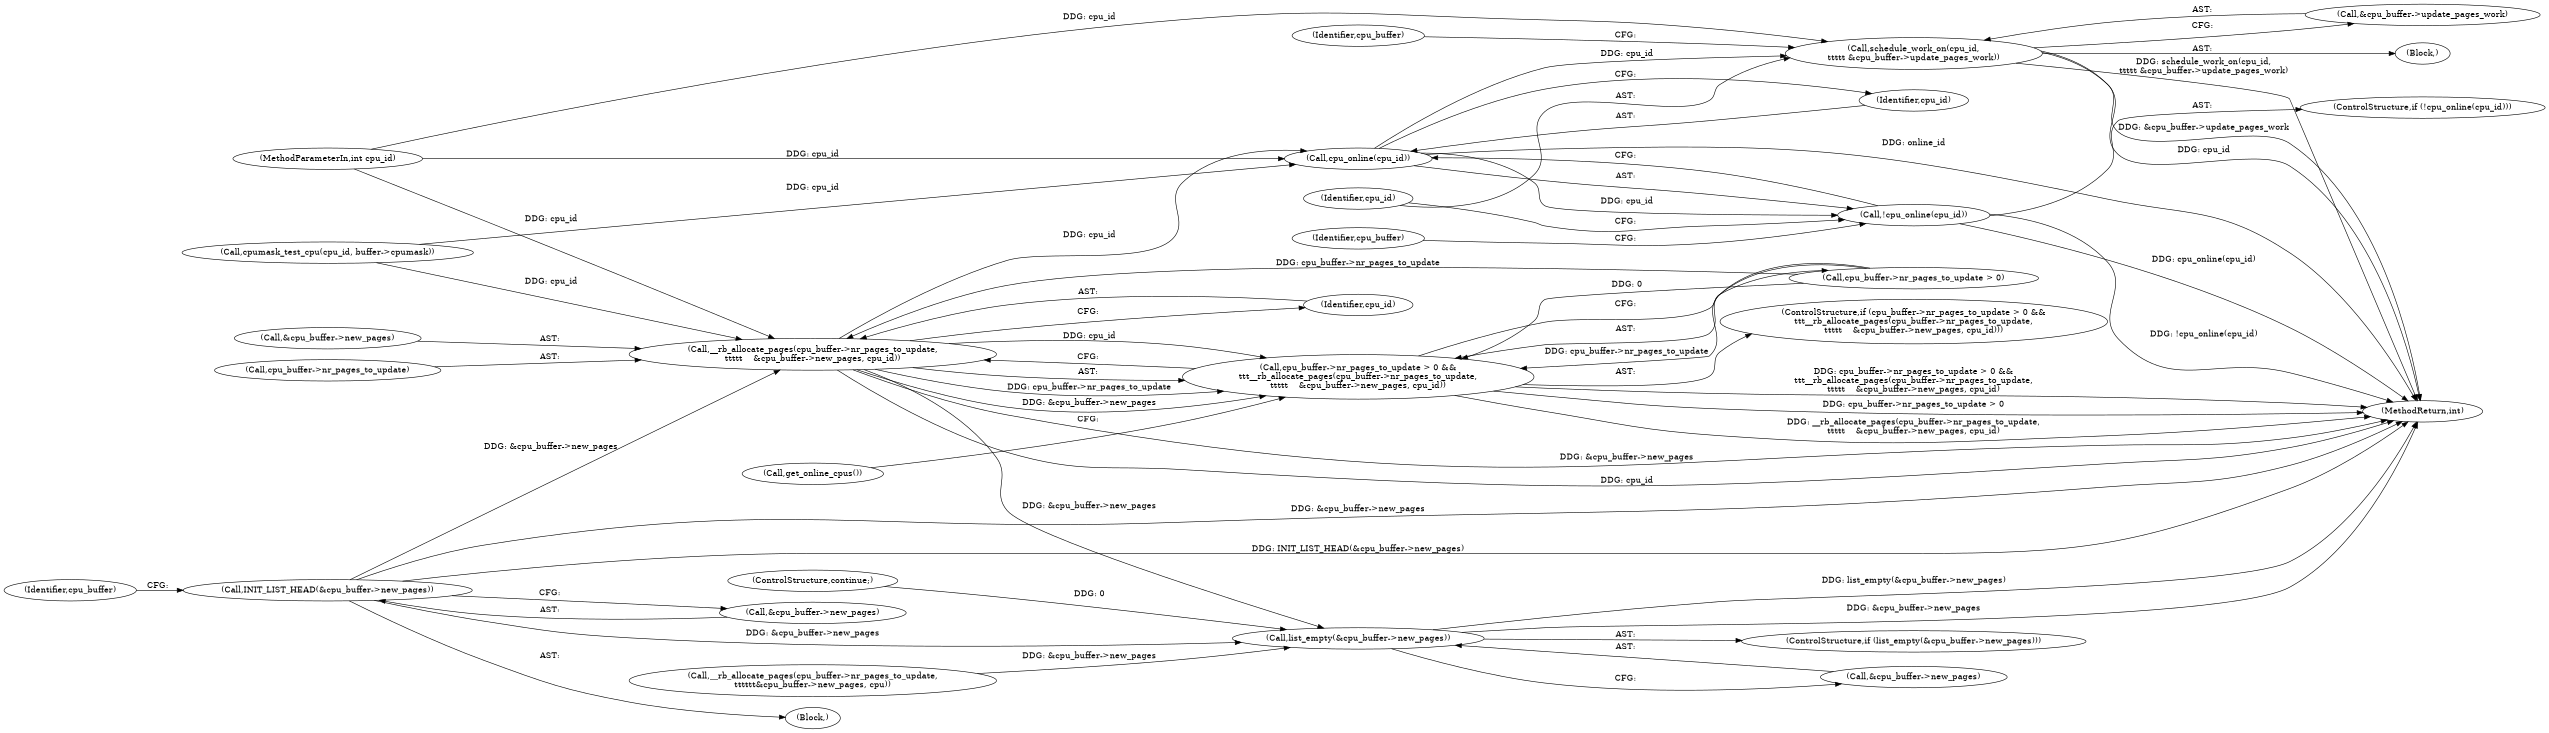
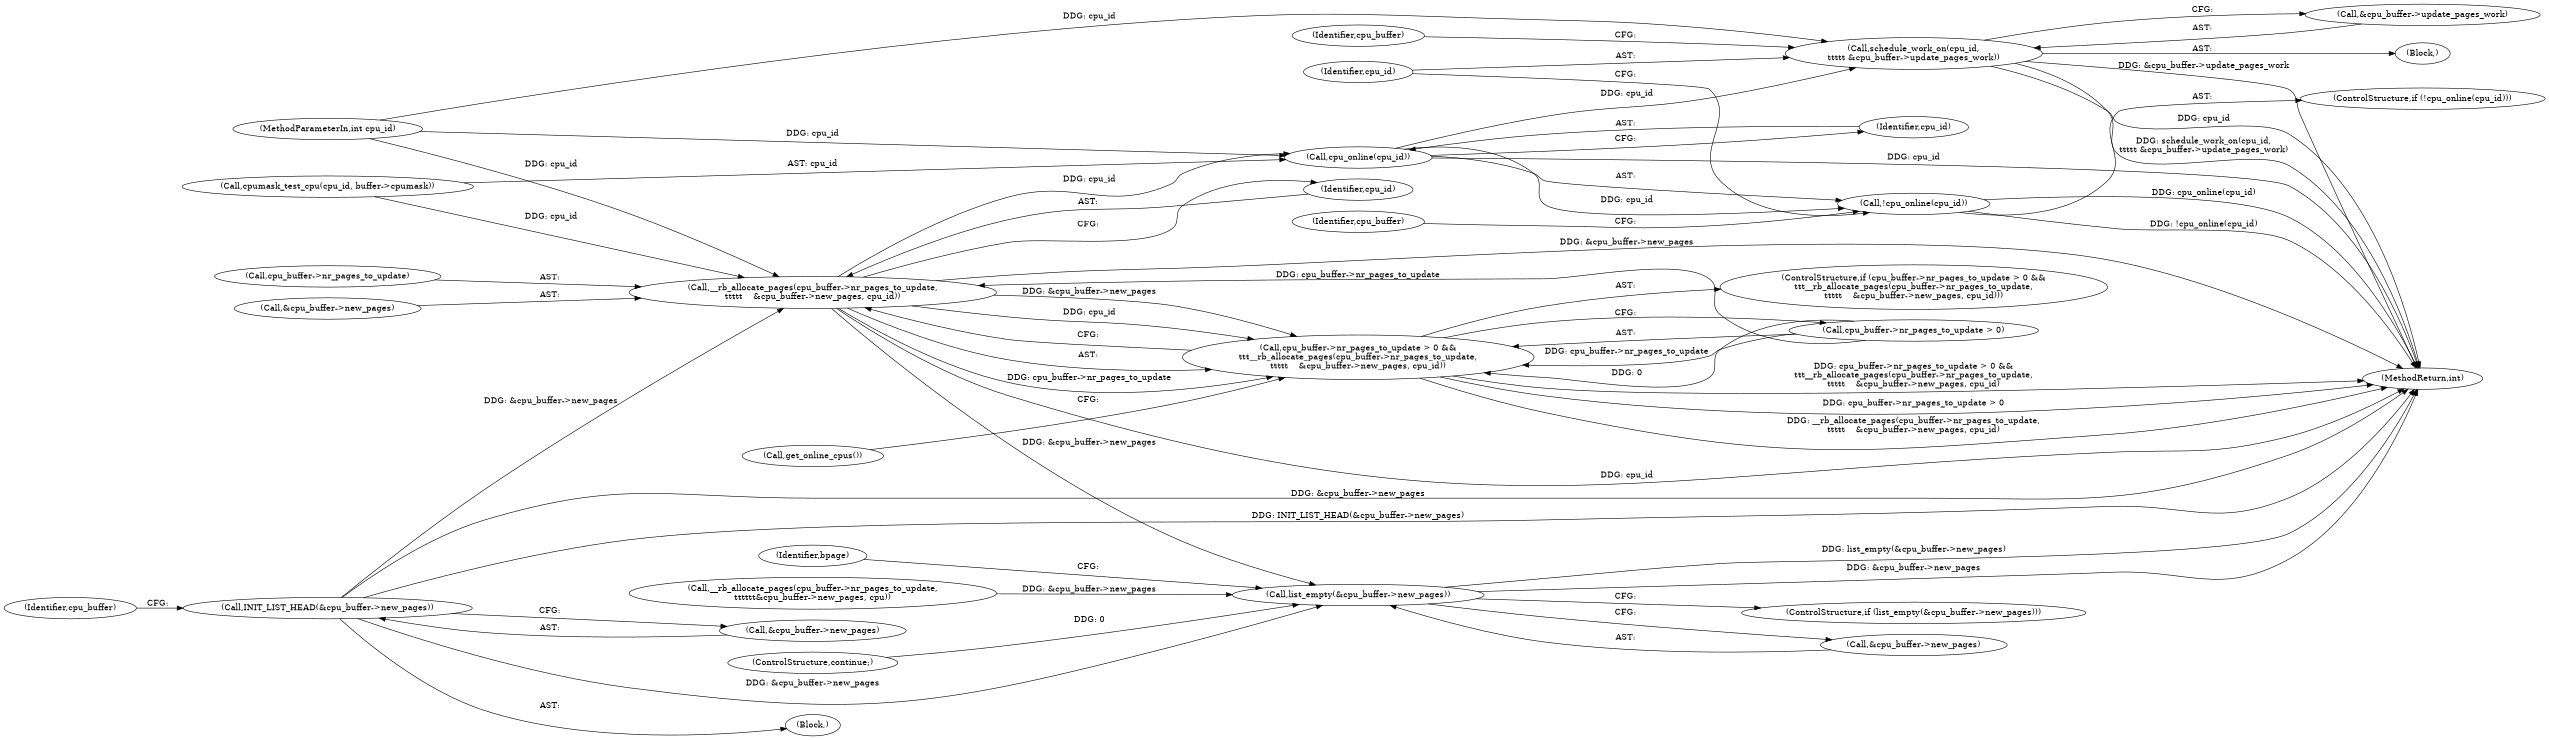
(1914, 143) -> (1914, 157)
(1660, 167) -> none
(813, 188) -> (813, 164)
none -> (813, 556)
(1627, 635) -> (1627, 597)
